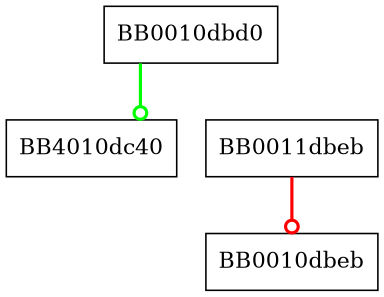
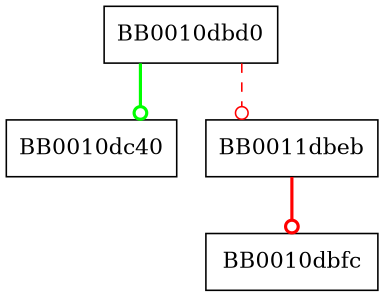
none -> (242, 85)
(92, 148) -> (92, 148)
(292, 262) -> (292, 262)
